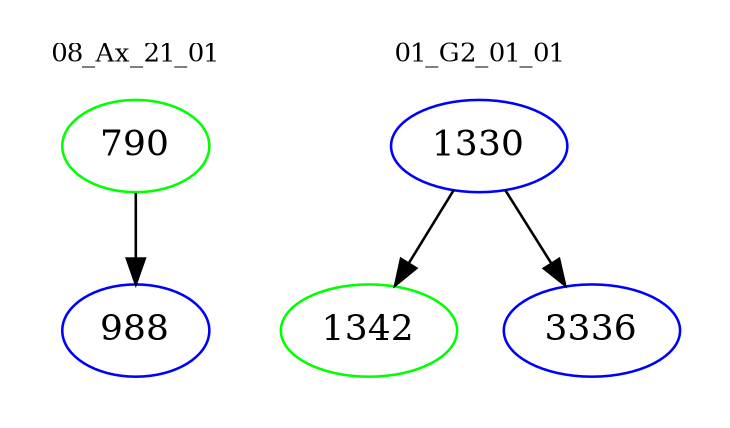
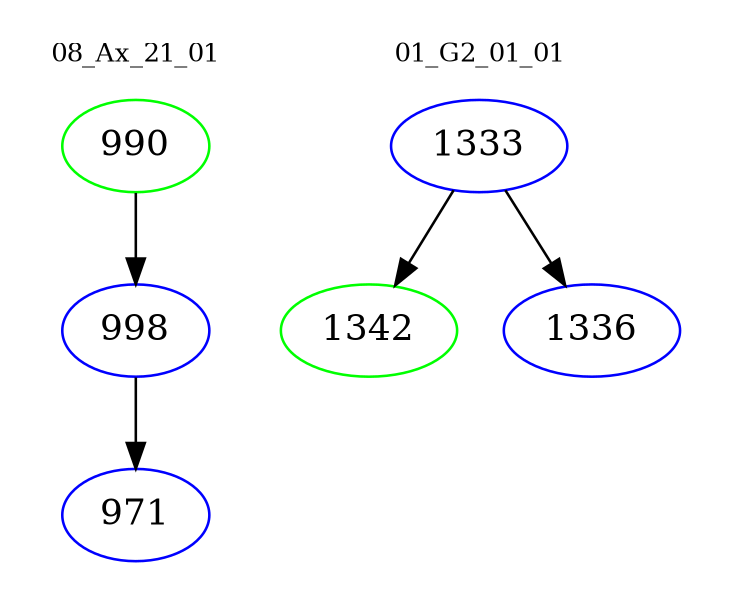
(136, 146) -> (136, 146)
(479, 146) -> (479, 146)
(136, 331) -> (136, 331)
(592, 331) -> (592, 331)
none -> (136, 515)
